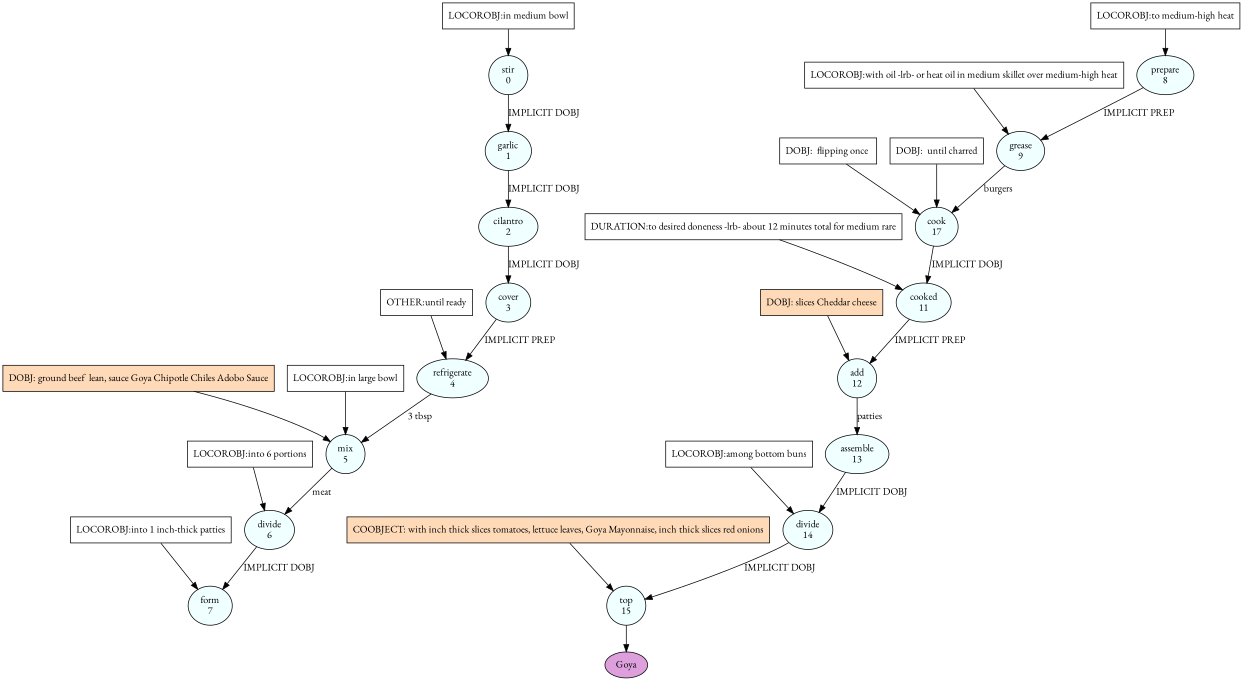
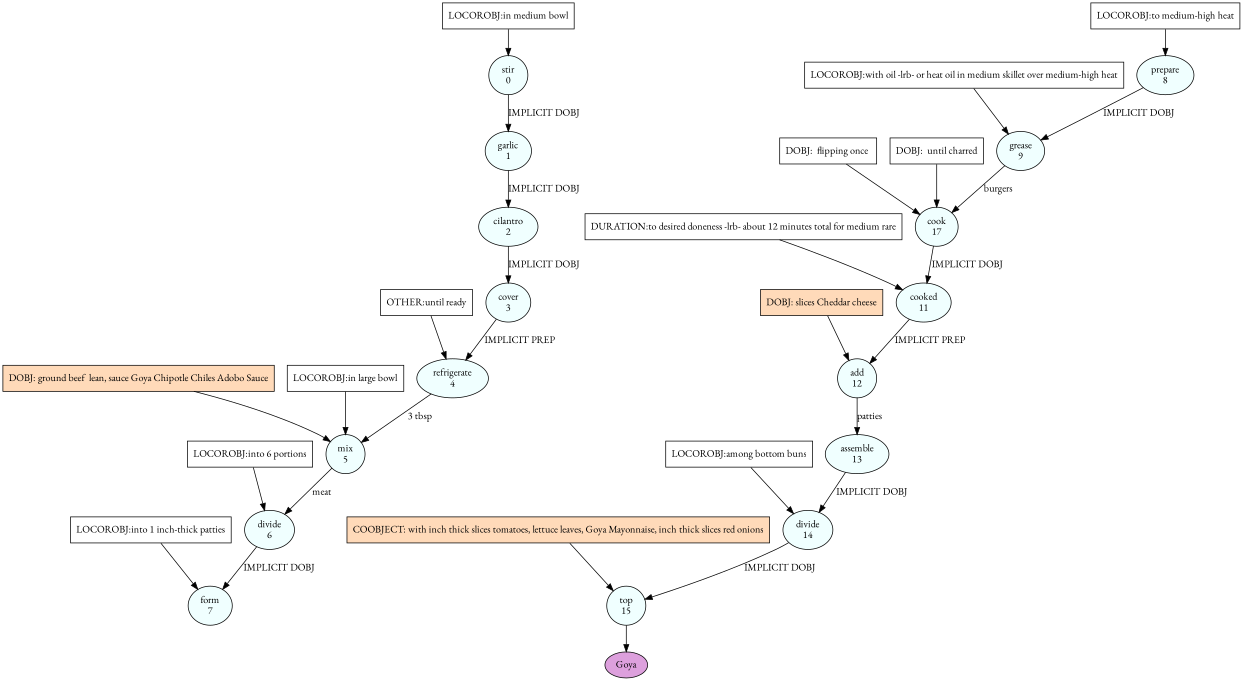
(1139, 113) -> (1139, 113)
